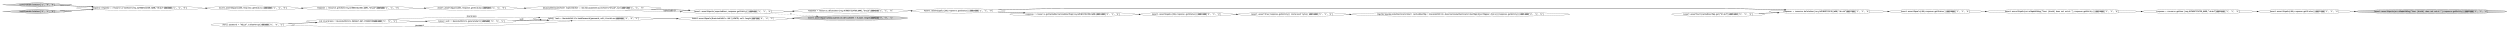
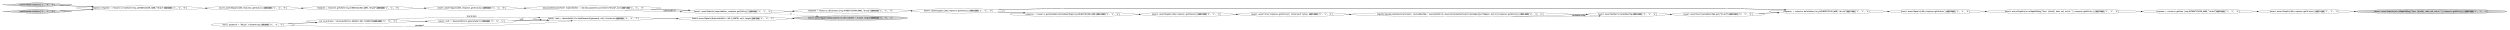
none -> (1627, 14)
